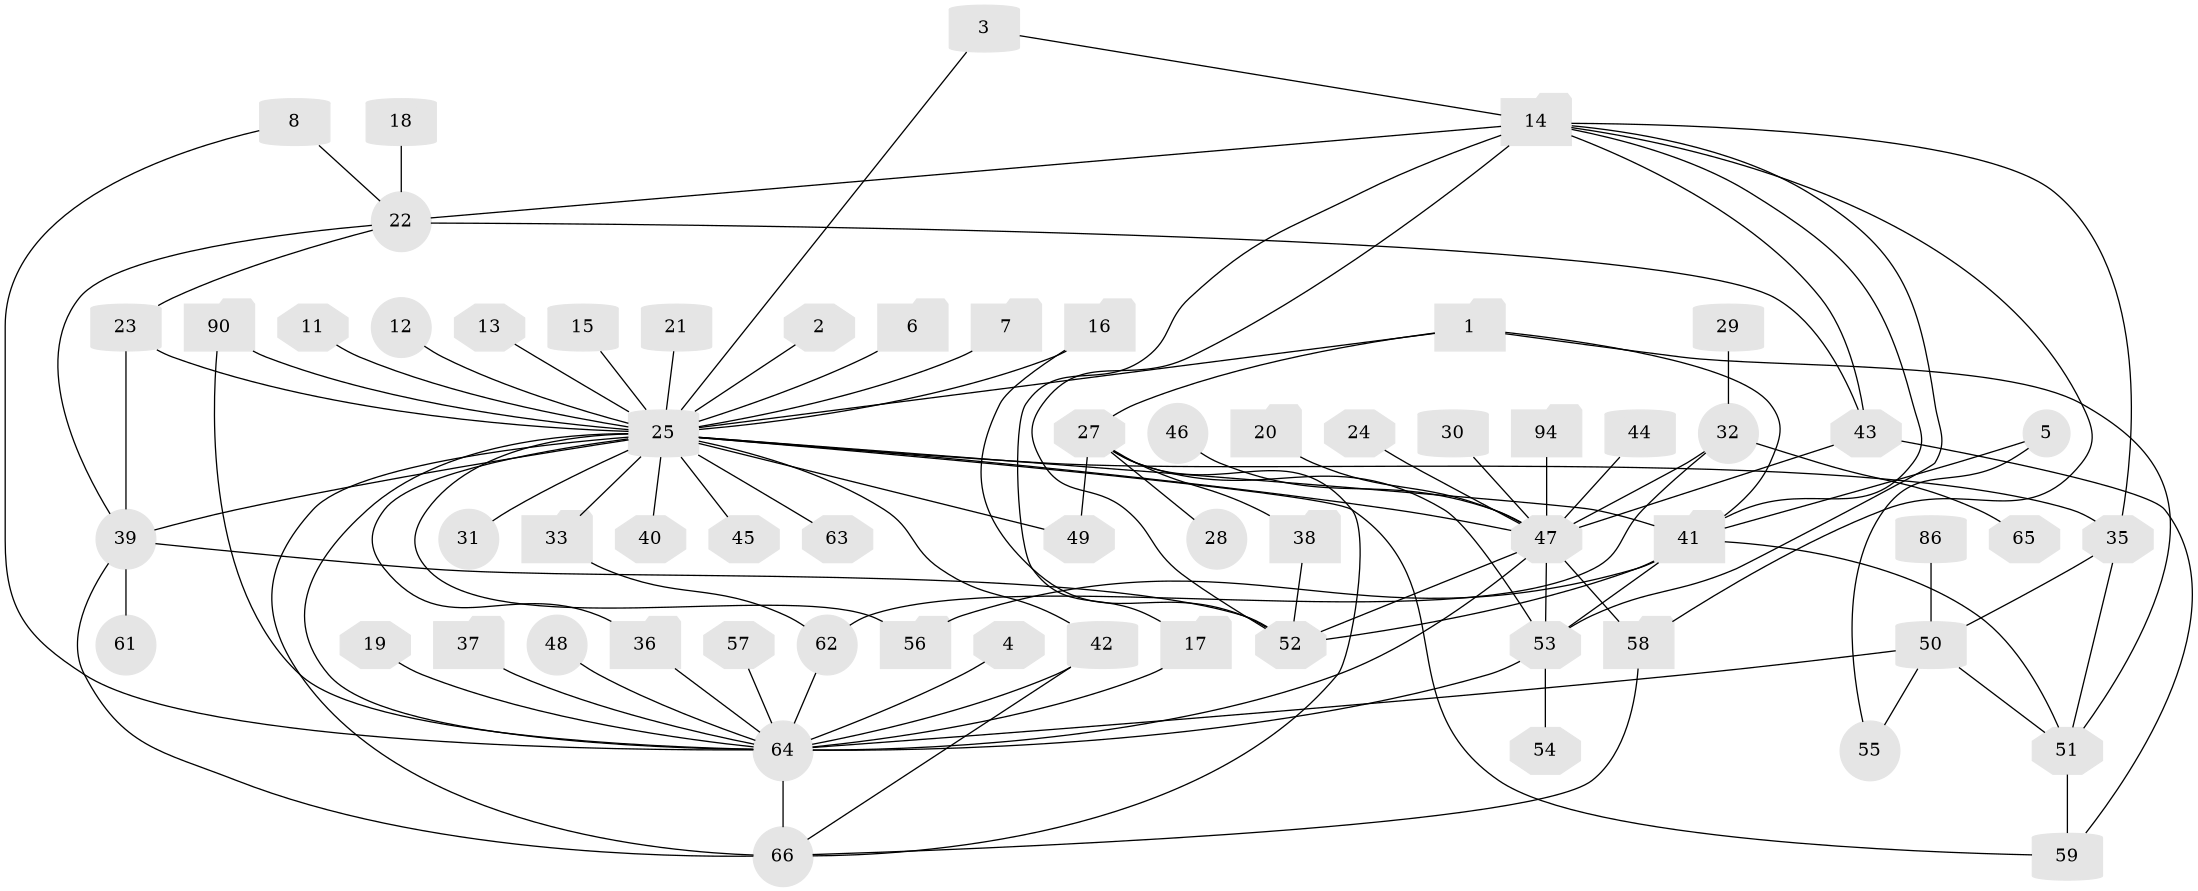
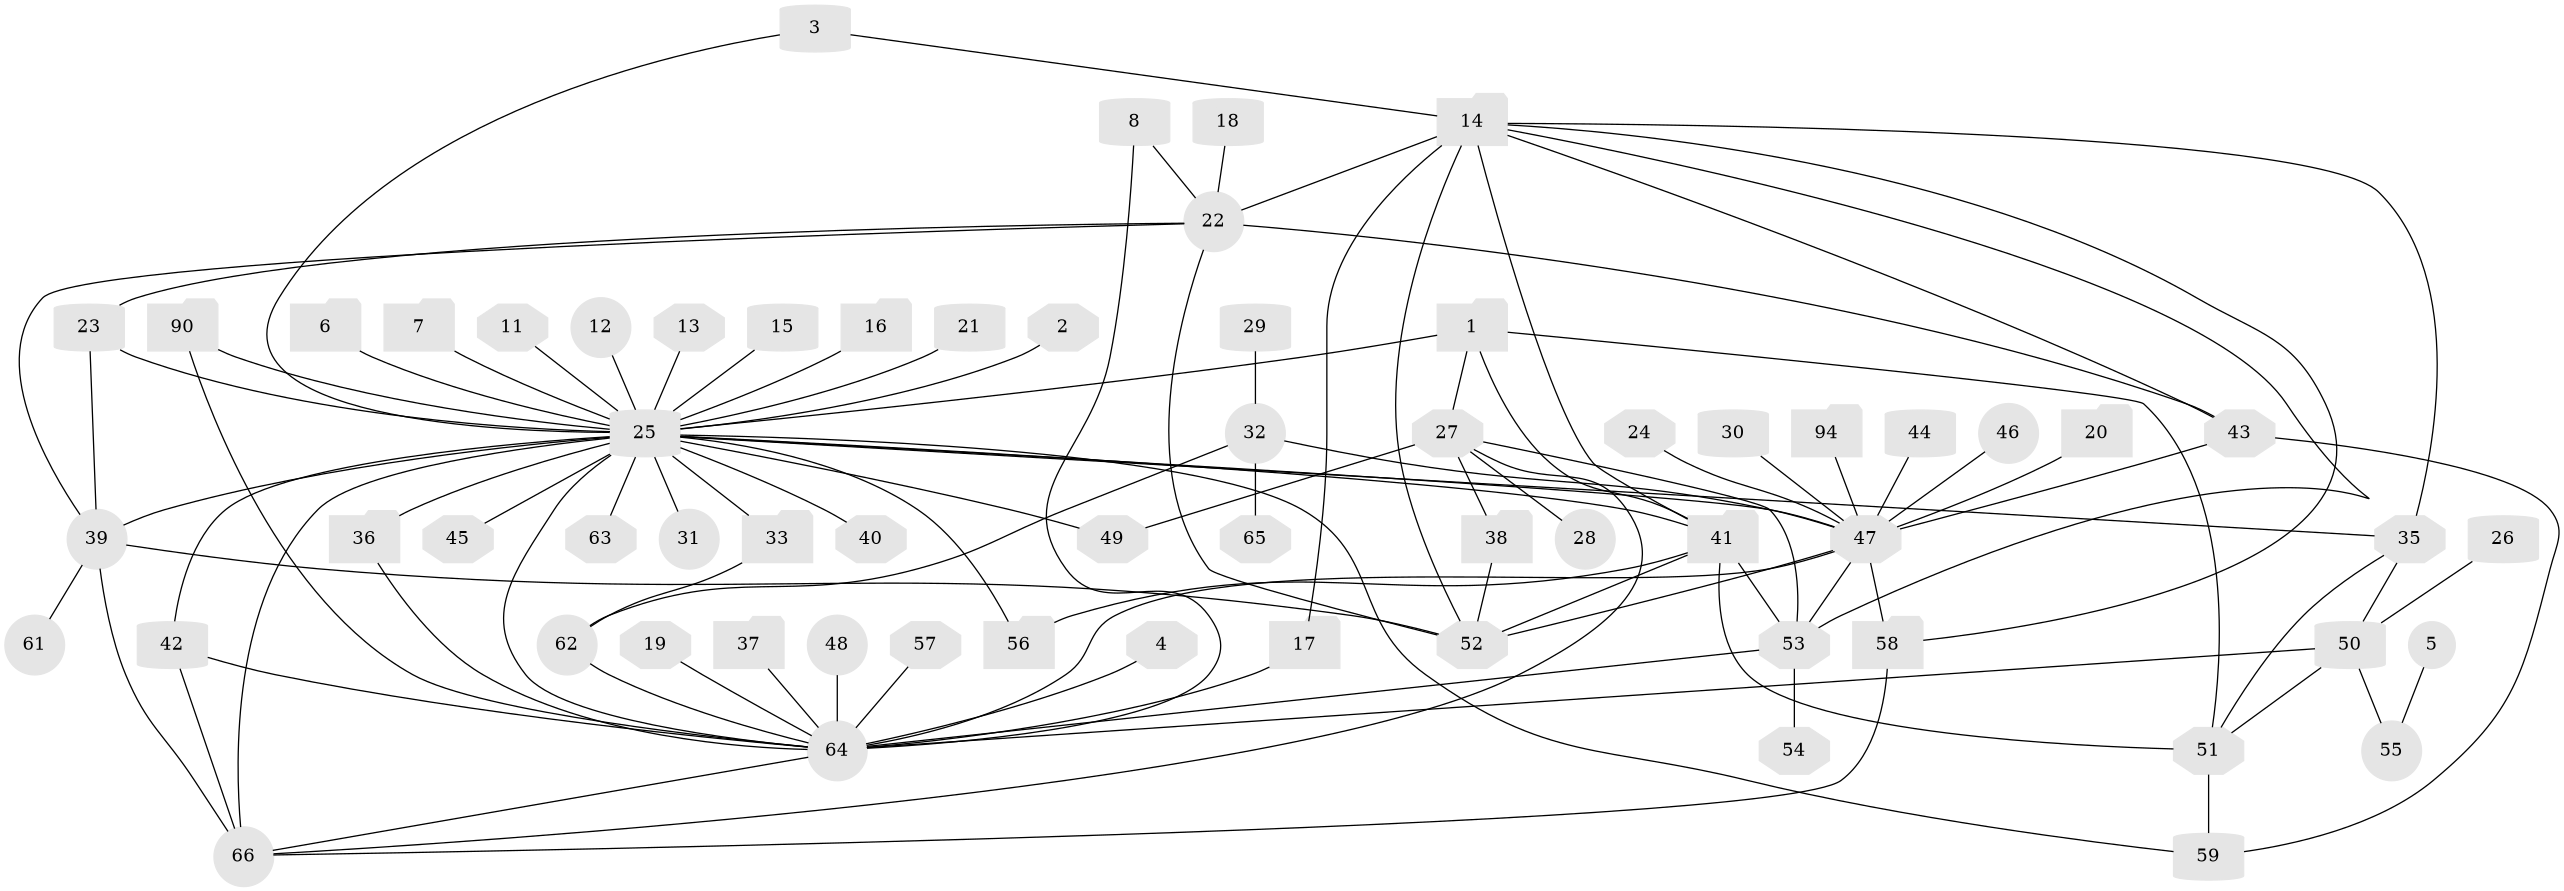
(1943, 467) -> none
(1931, 539) -> (2503, 539)
(1016, 552) -> (1186, 528)
